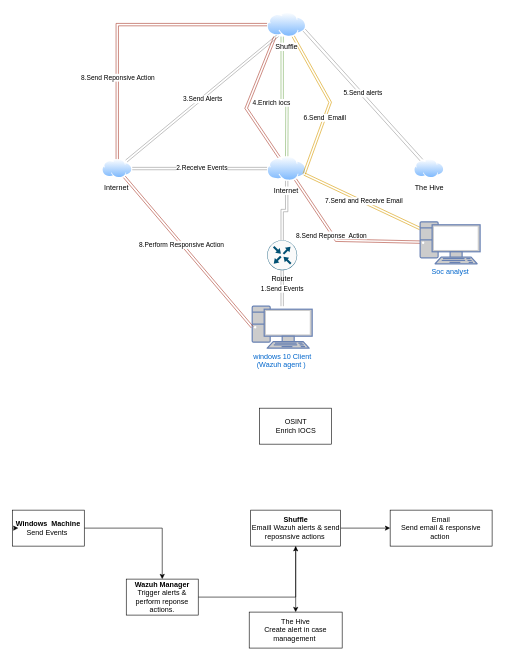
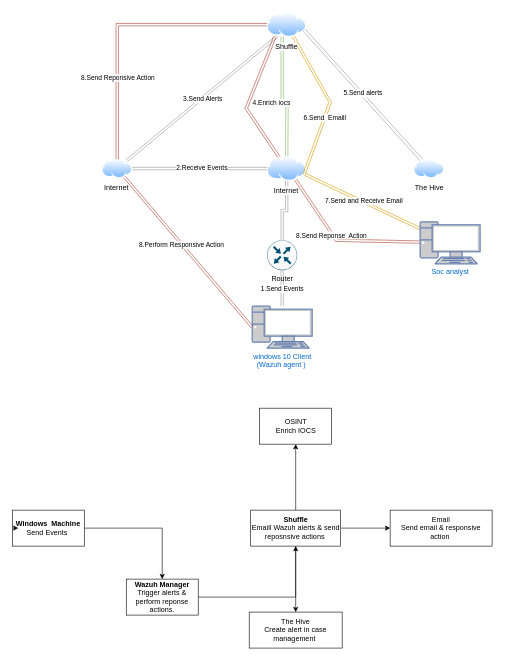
none -> (296, 449)
